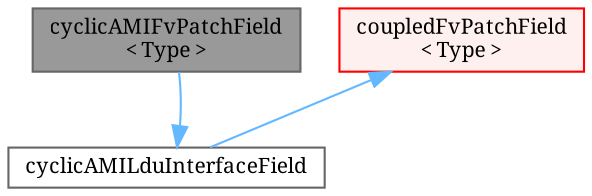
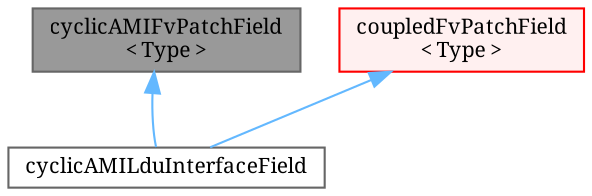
(181, 99) -> (153, 120)
